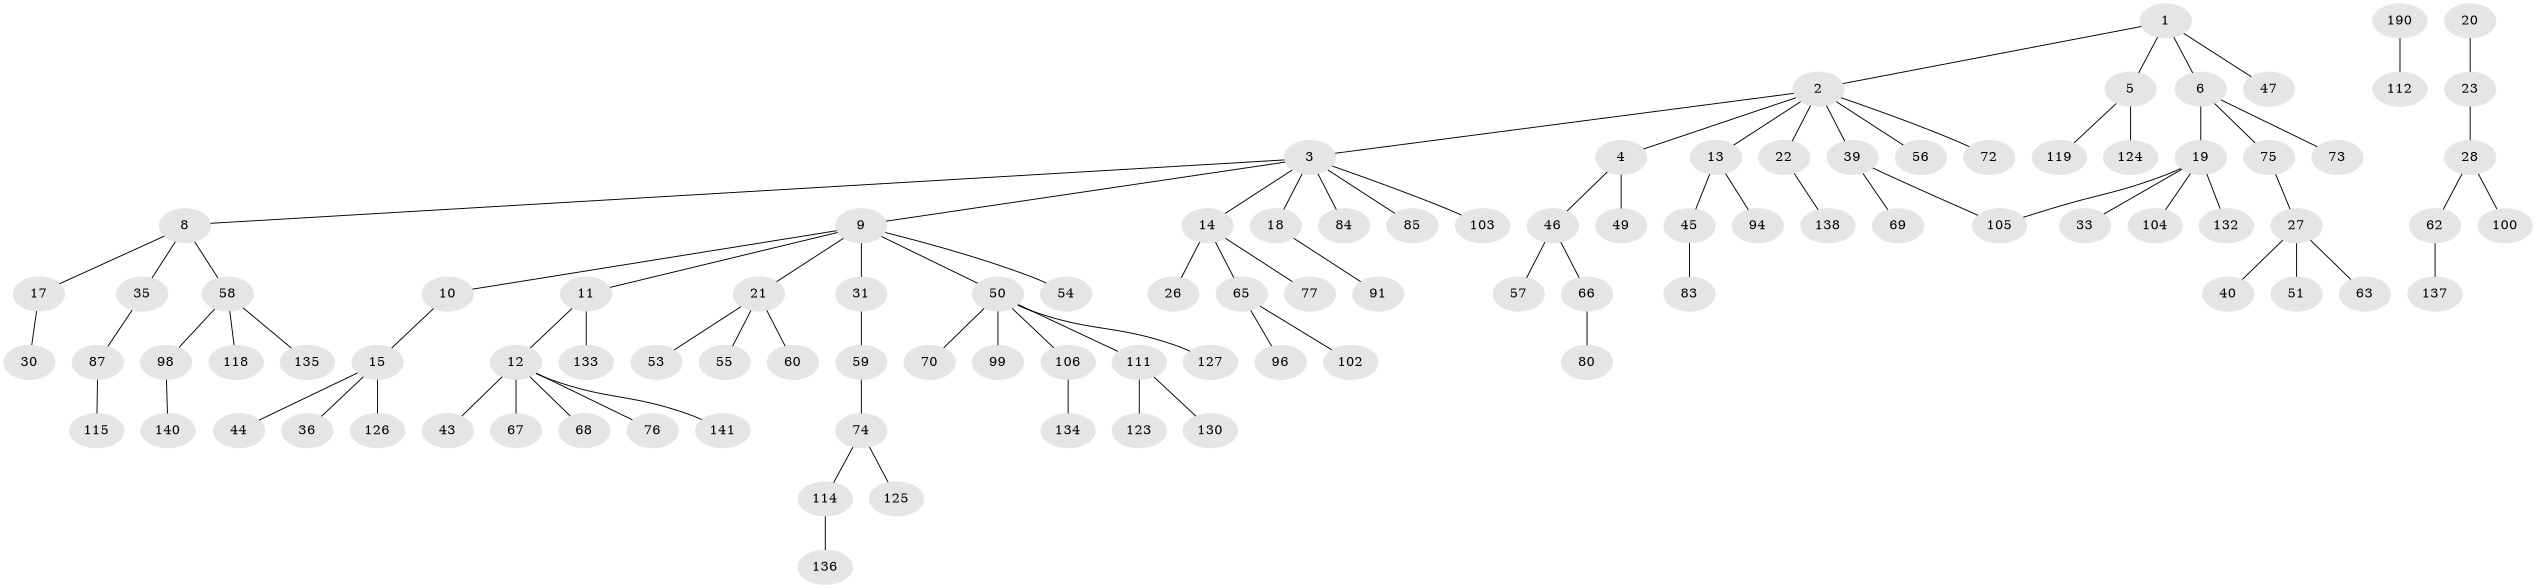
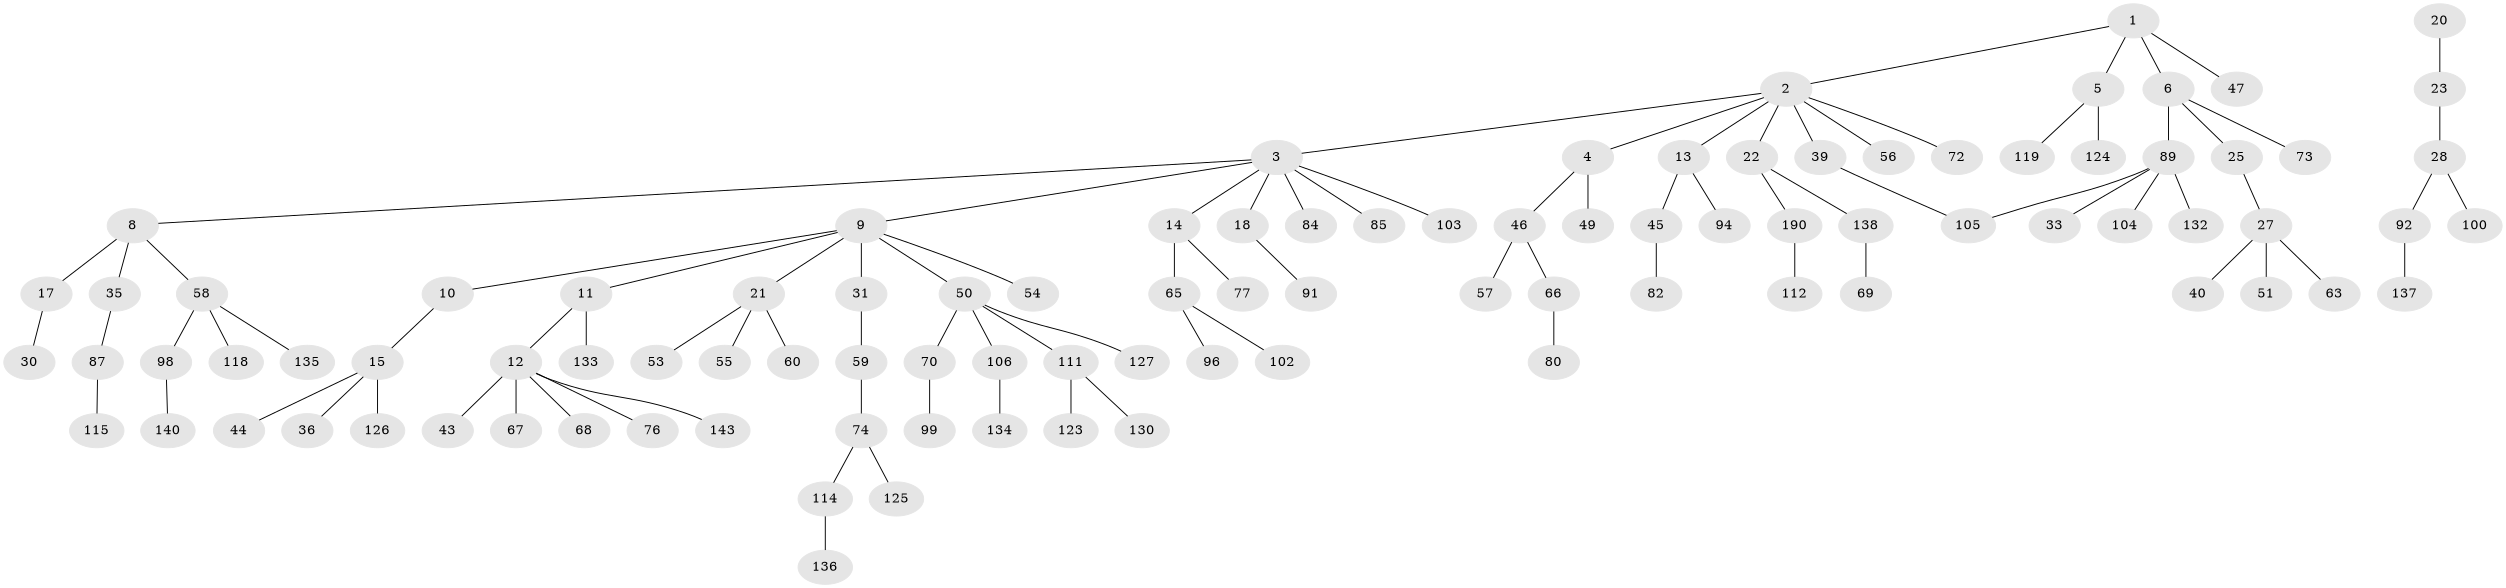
(2201, 157) -> (2169, 157)
(2269, 157) -> (2237, 157)
none -> (1773, 191)
(1875, 192) -> (1866, 260)
(2435, 226) -> (2405, 226)
(1173, 294) -> none
(1689, 294) -> (1656, 294)
(998, 328) -> (930, 397)
(723, 431) -> (723, 431)
